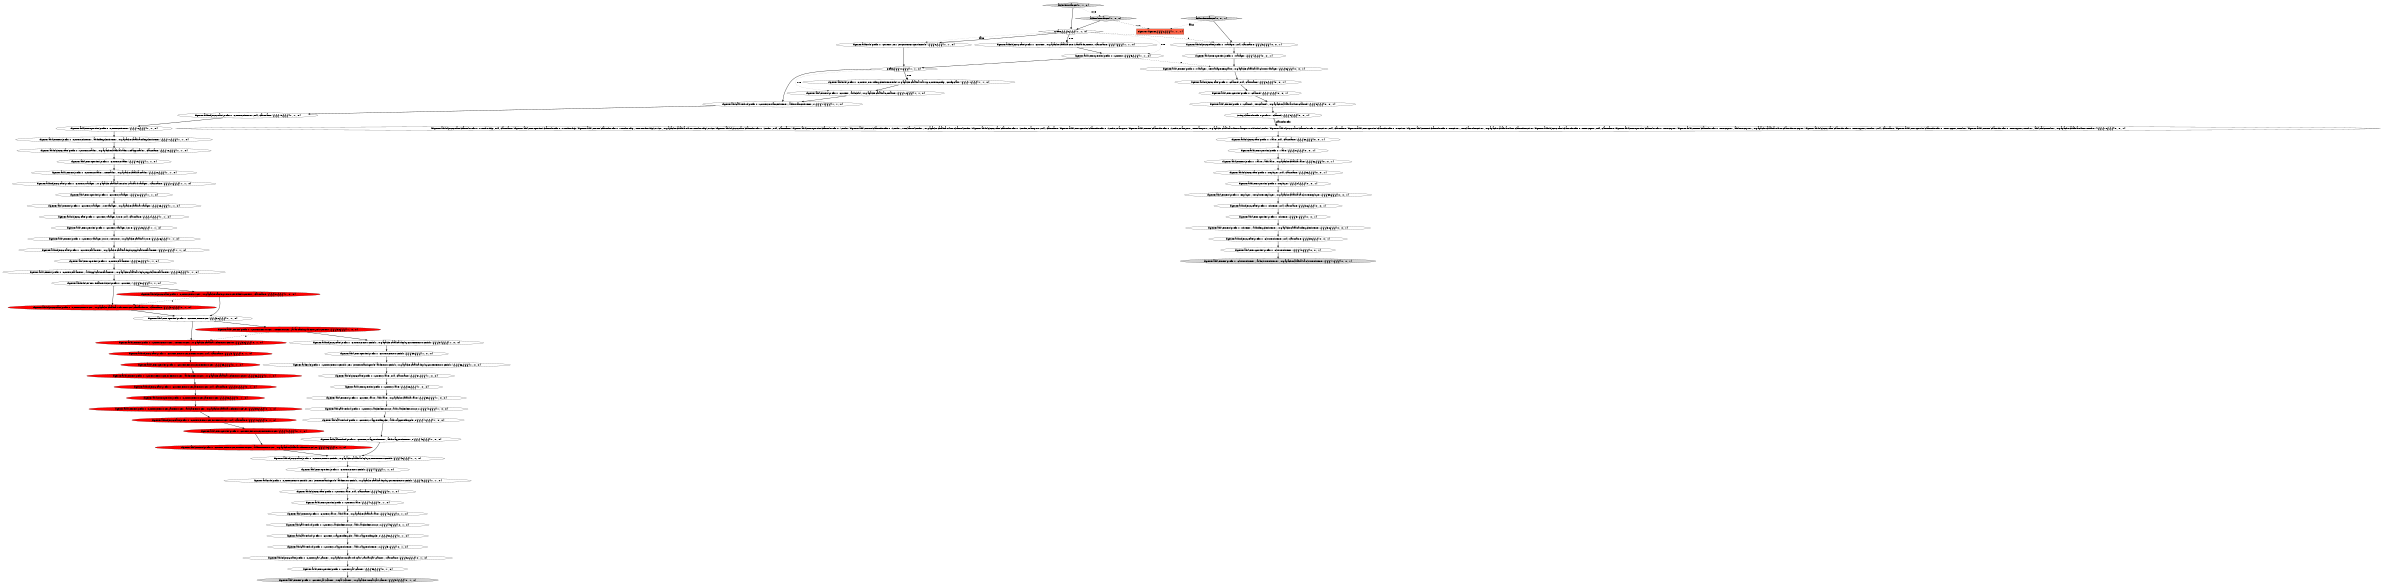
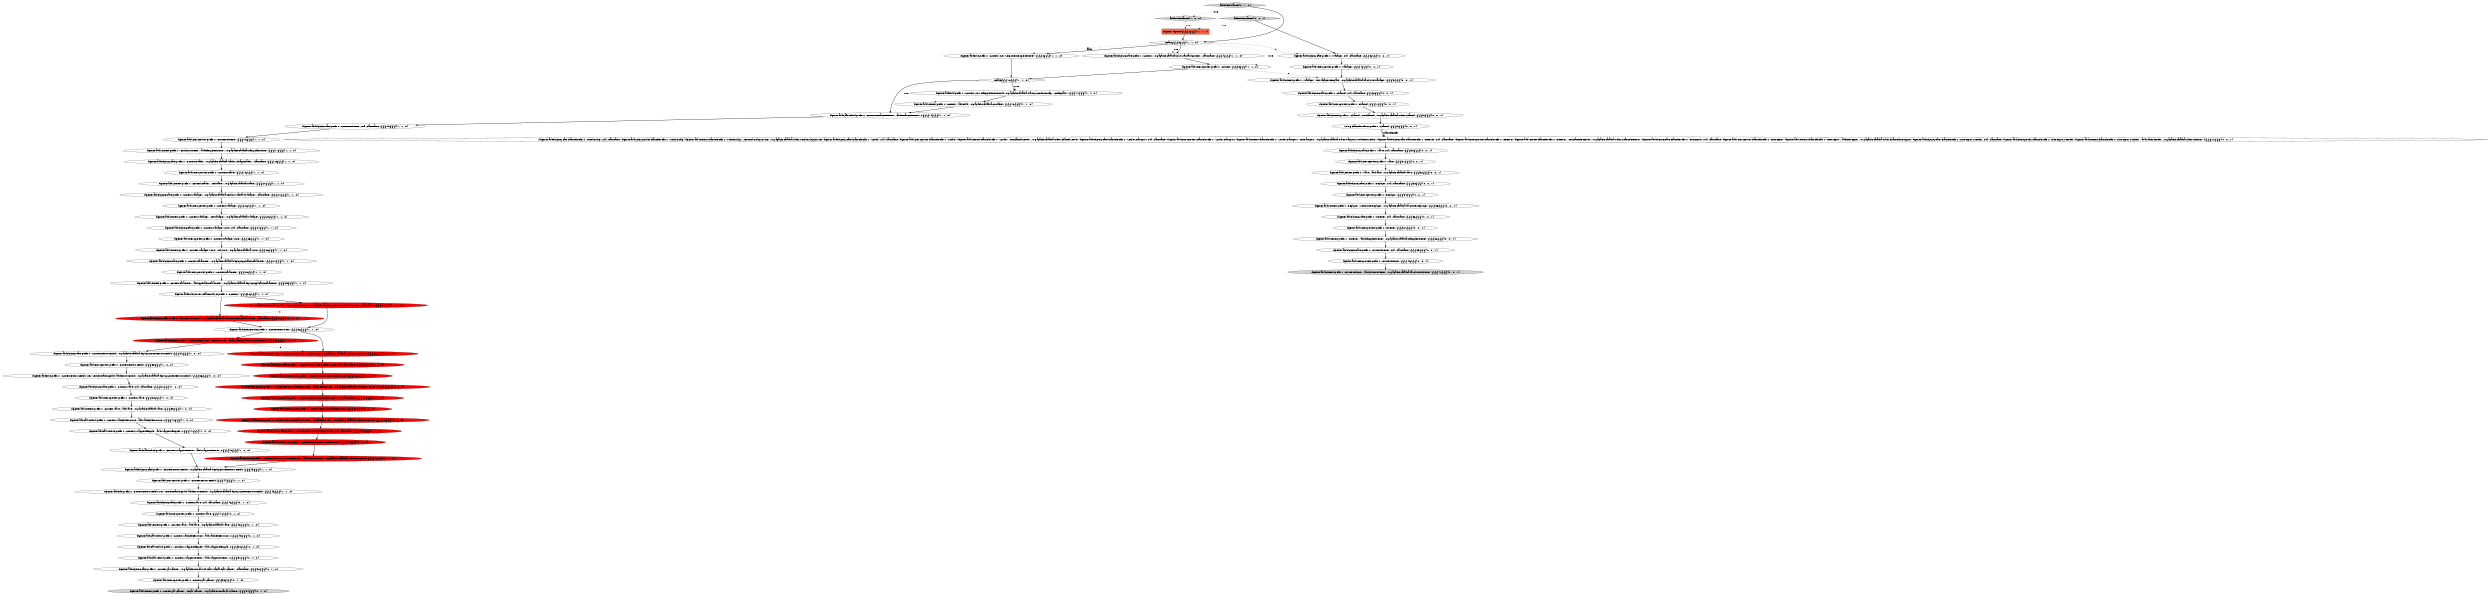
(1089, 25) -> (1184, 36)
(1191, 25) -> (1224, 25)
